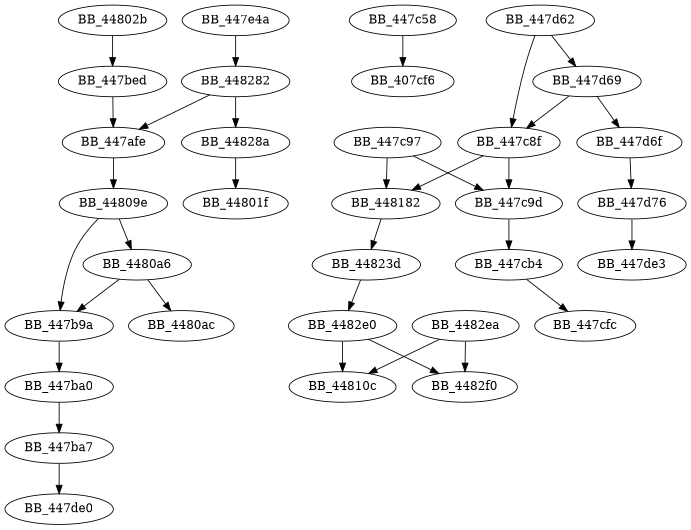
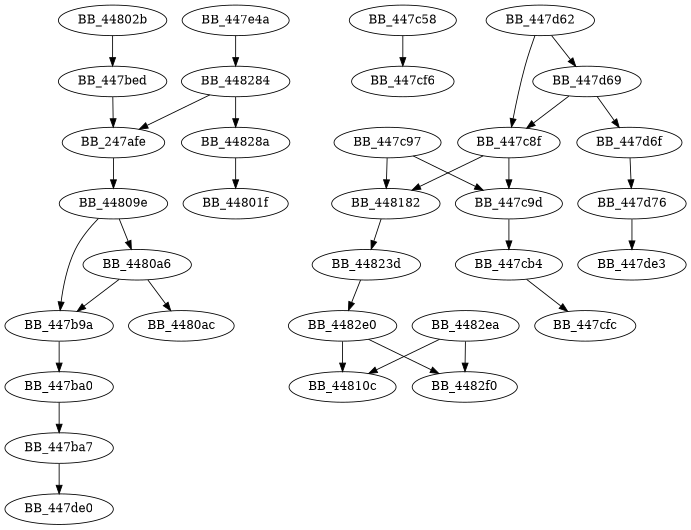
(236, 81) -> (236, 81)
(403, 81) -> (403, 81)
(113, 143) -> (113, 143)
